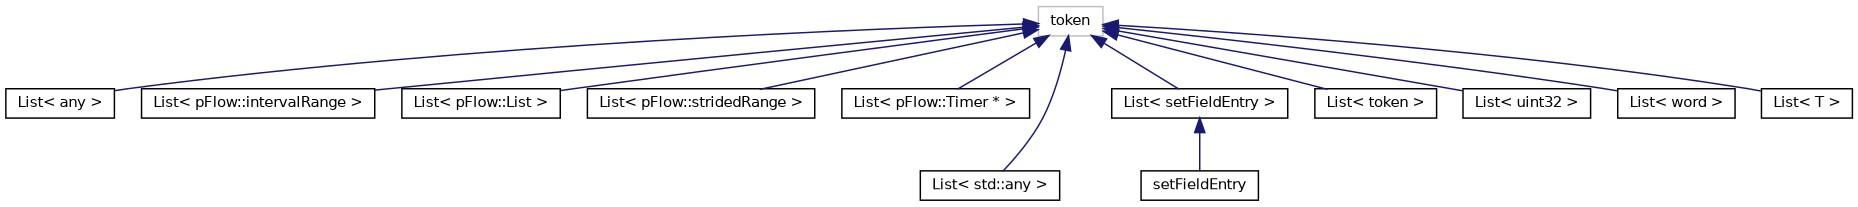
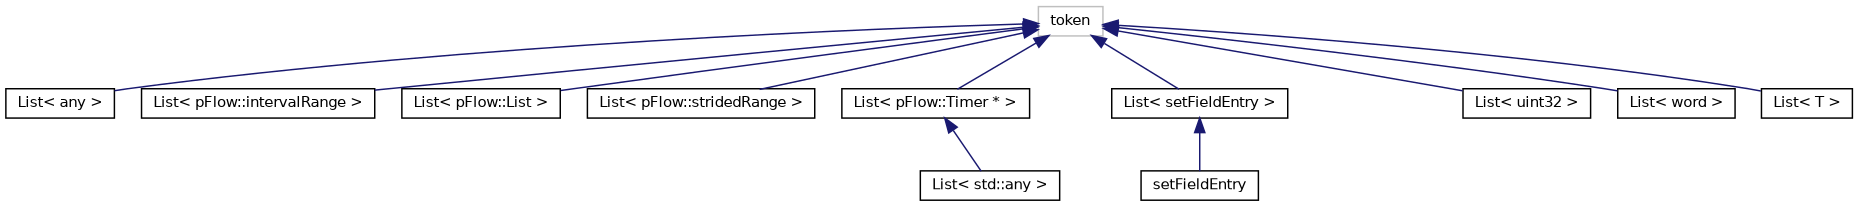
(1376, 103) -> none
(1044, 116) -> (967, 151)
